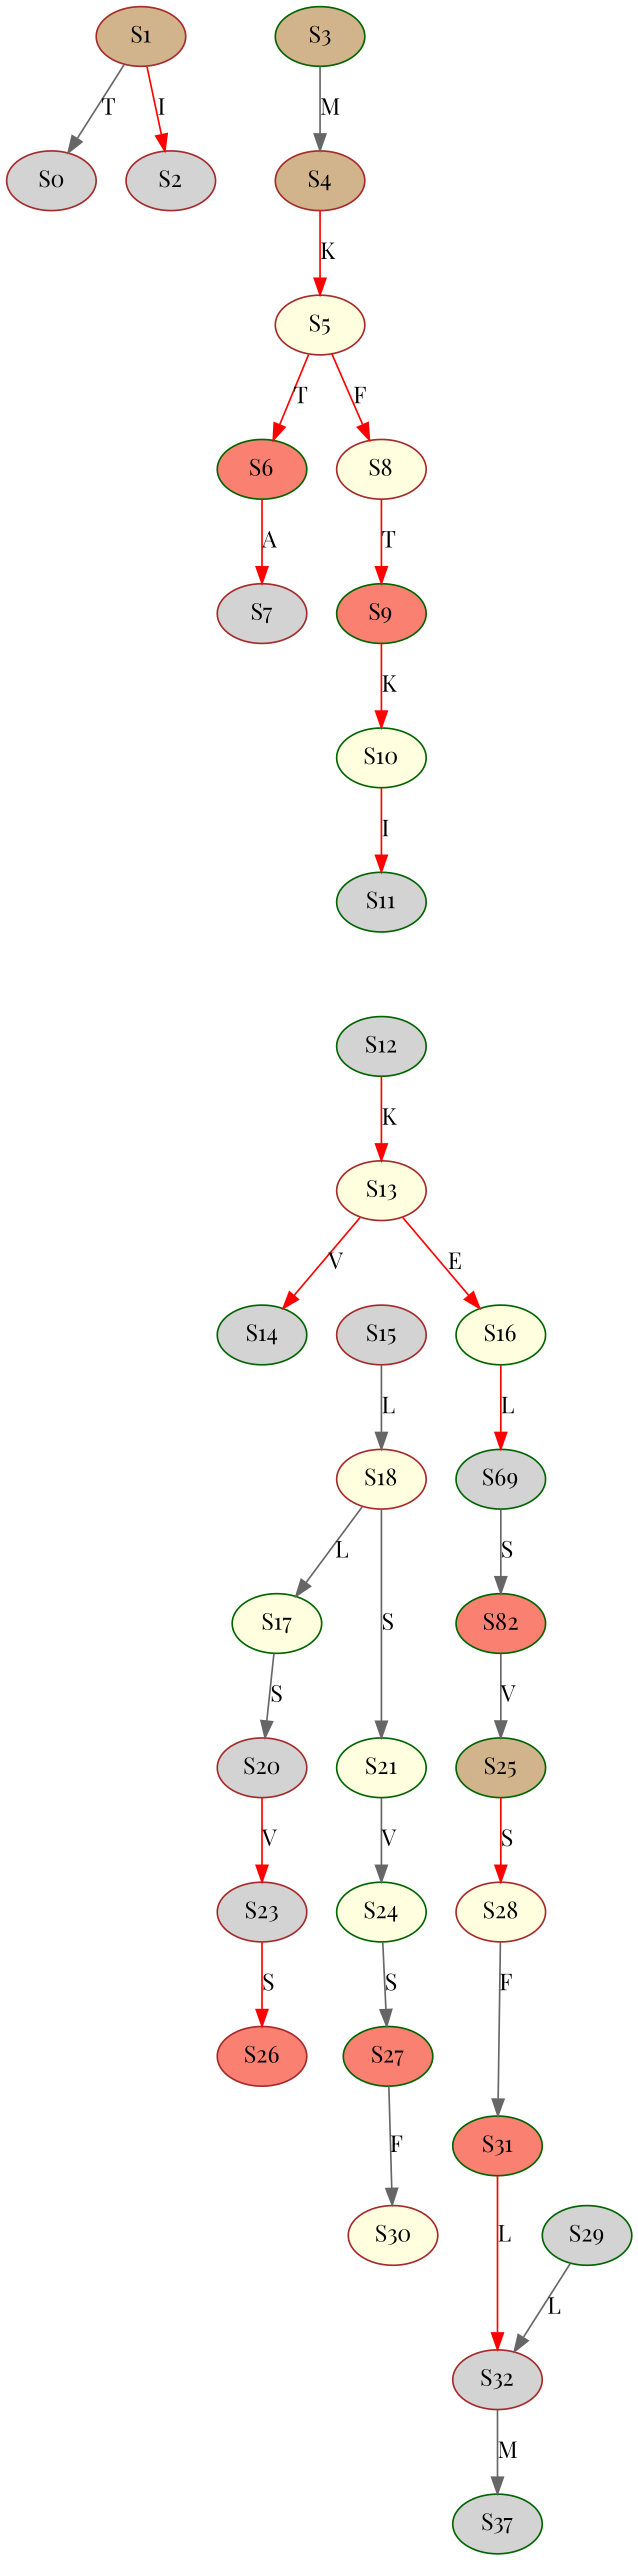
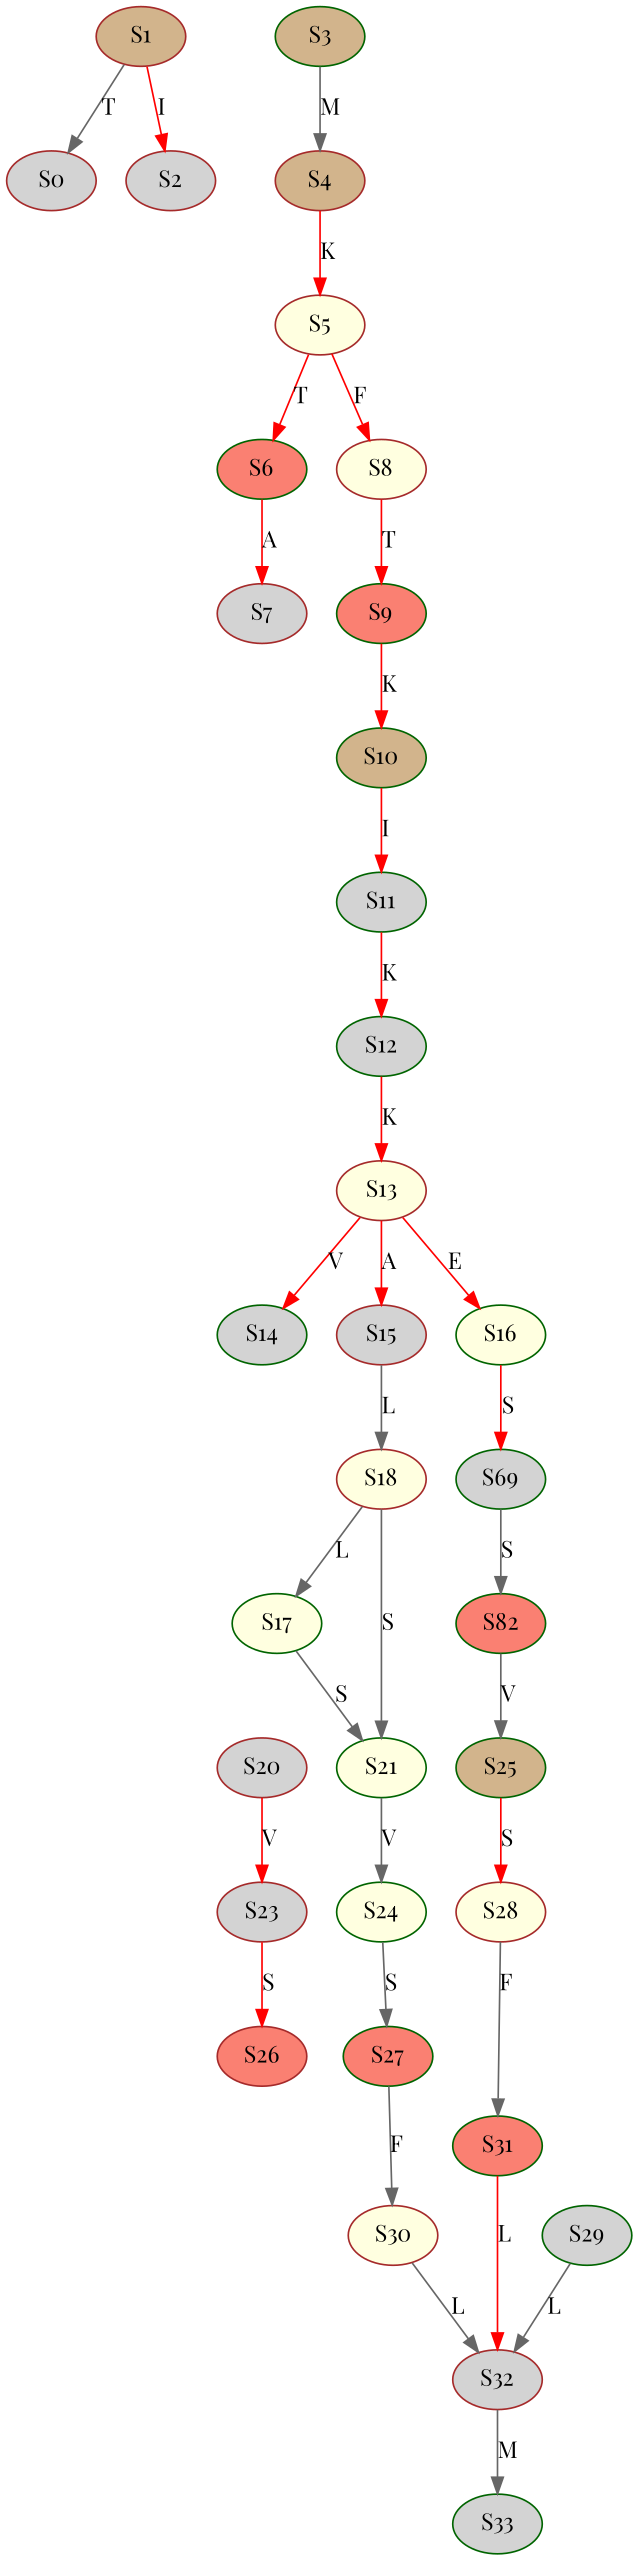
(381, 758) -> (381, 758)
none -> (381, 966)
none -> (381, 1254)
(508, 1407) -> (508, 1407)
(270, 1687) -> (324, 1689)
none -> (440, 2301)
(498, 2524) -> (498, 2524)
